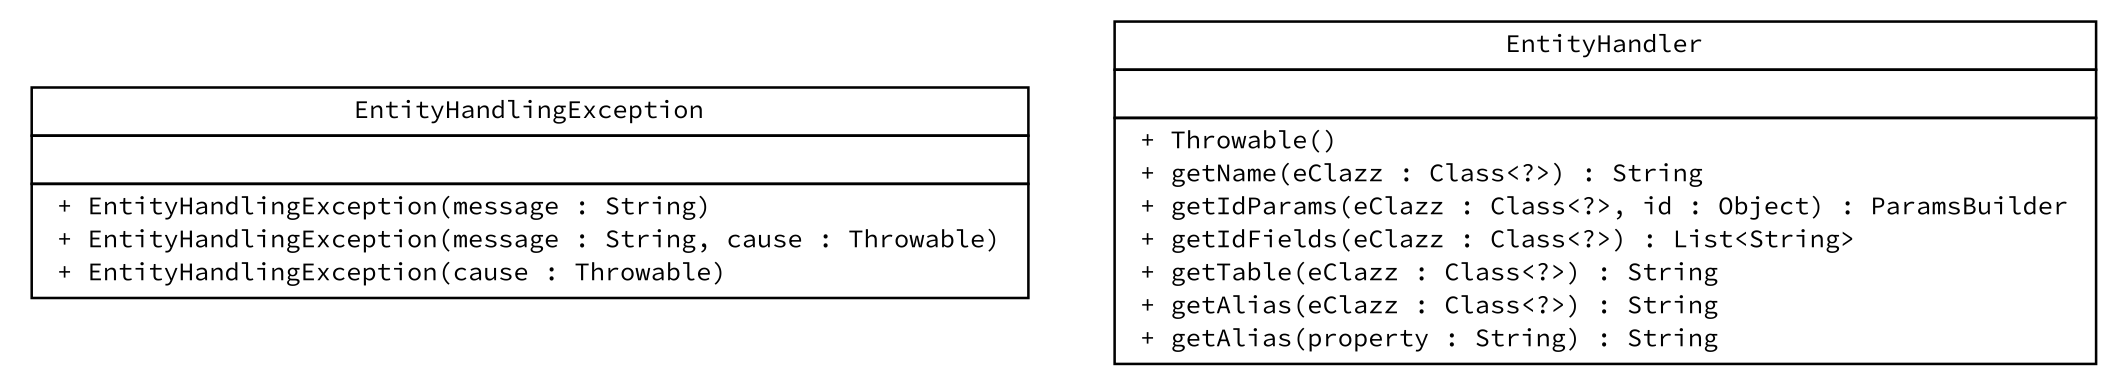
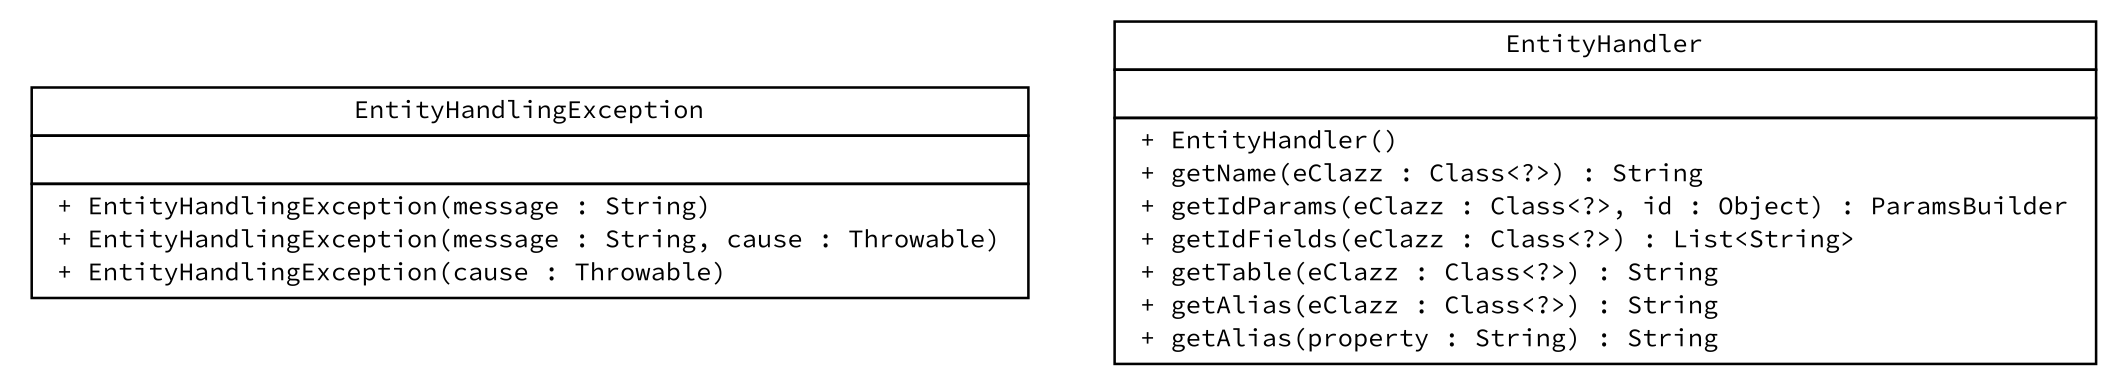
(1240, 141) -> (1271, 141)
